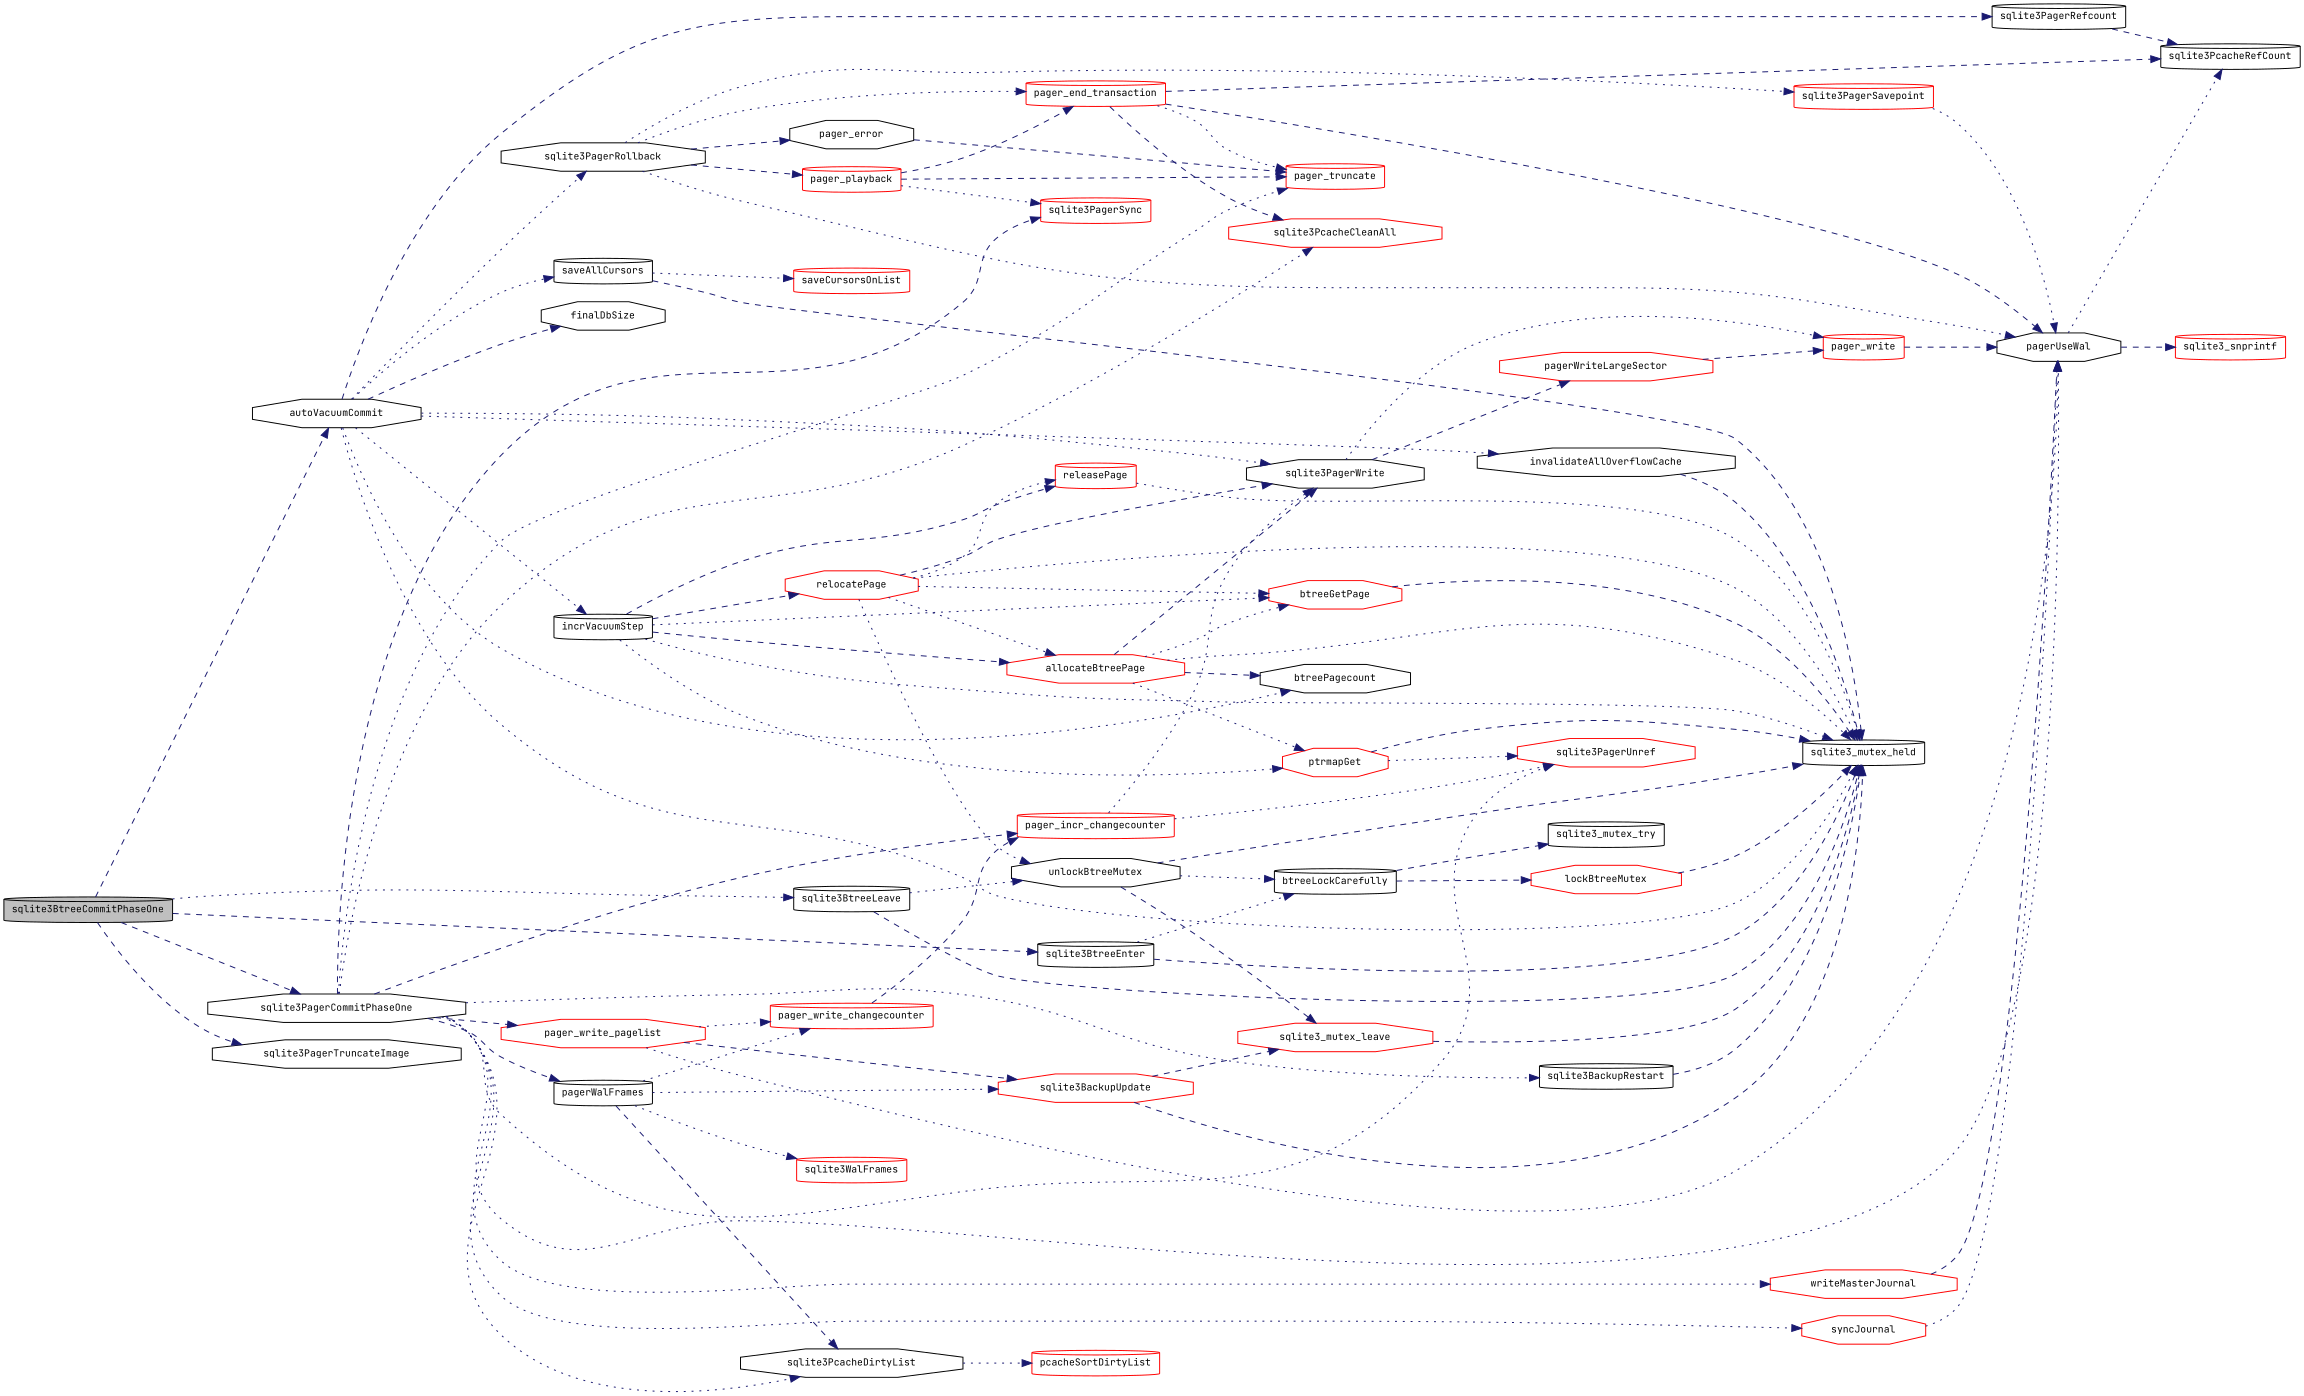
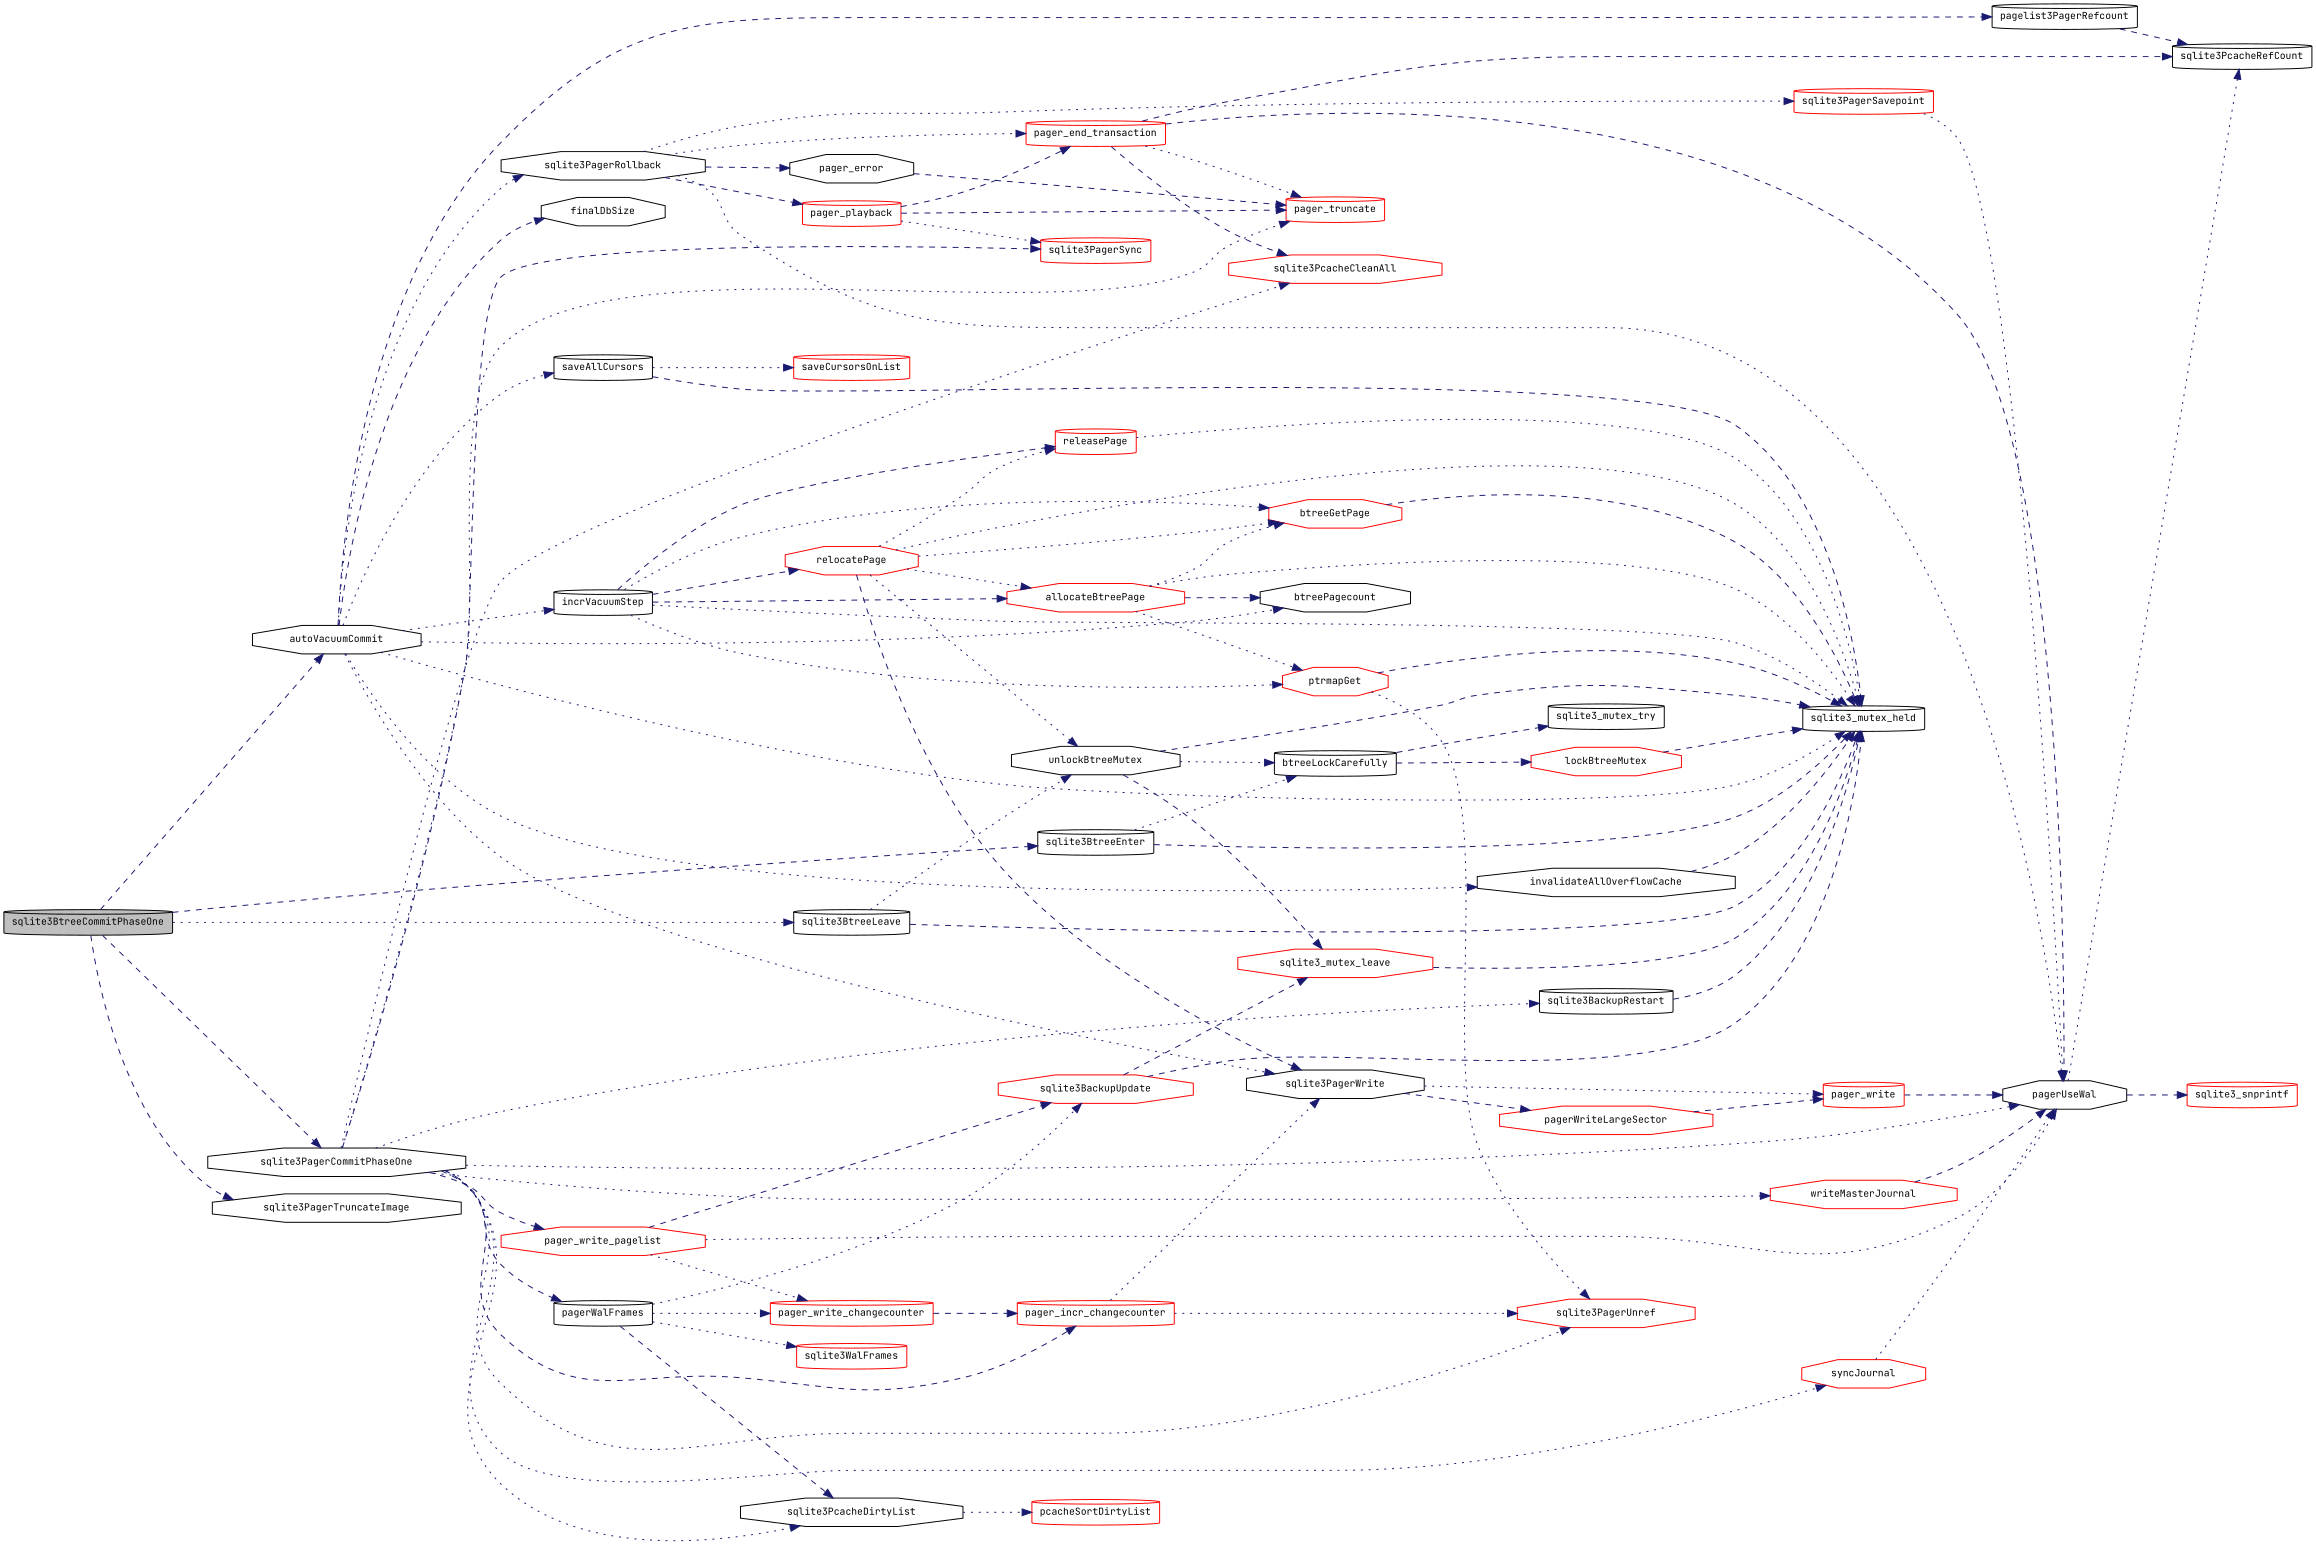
(2059, 17) -> (2065, 17)
(1212, 575) -> none
